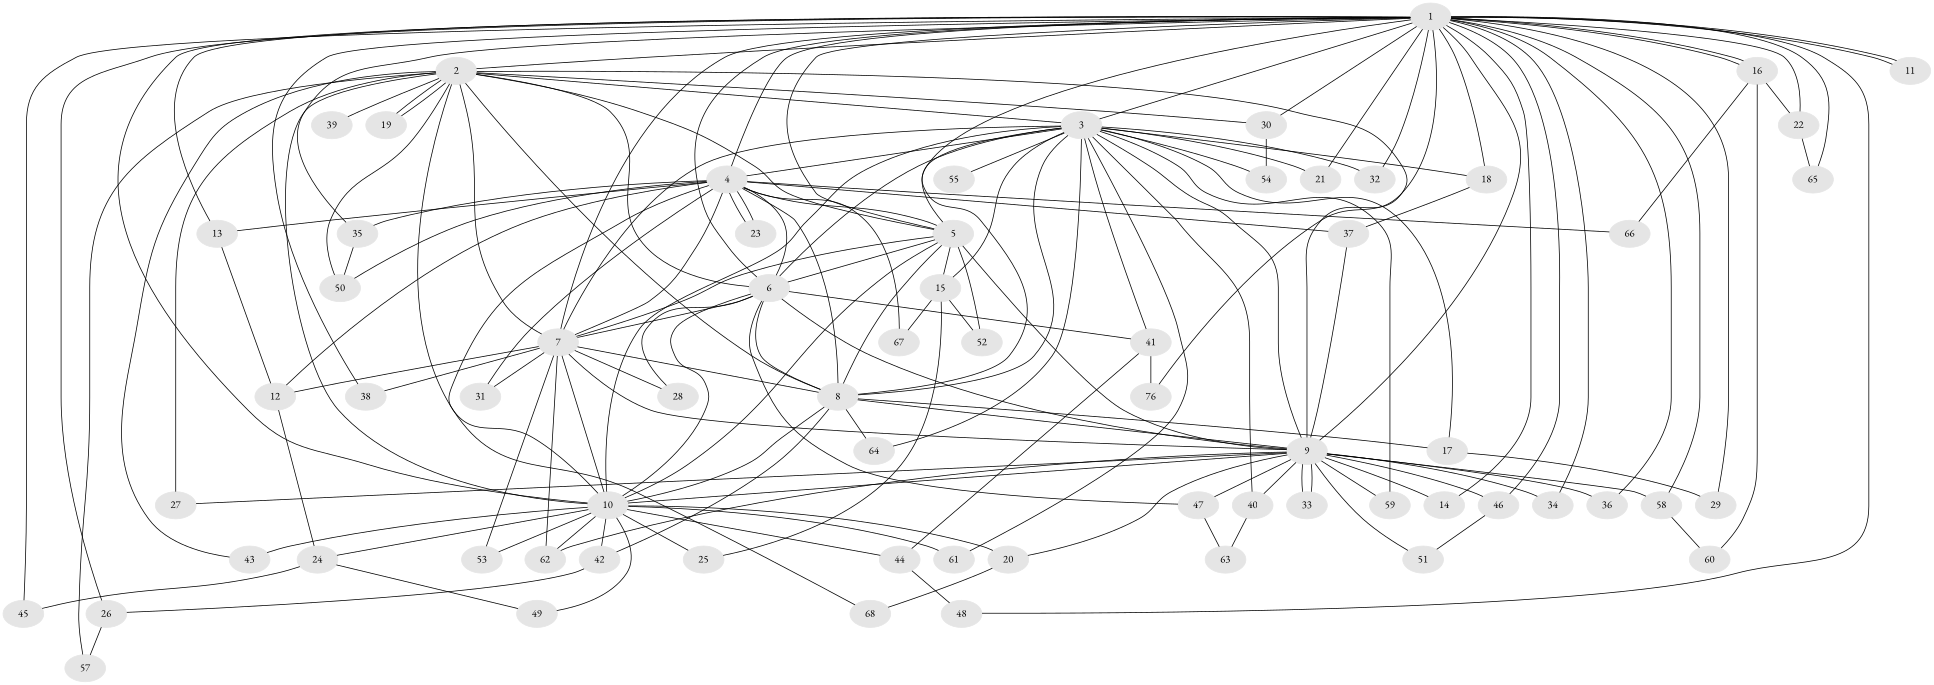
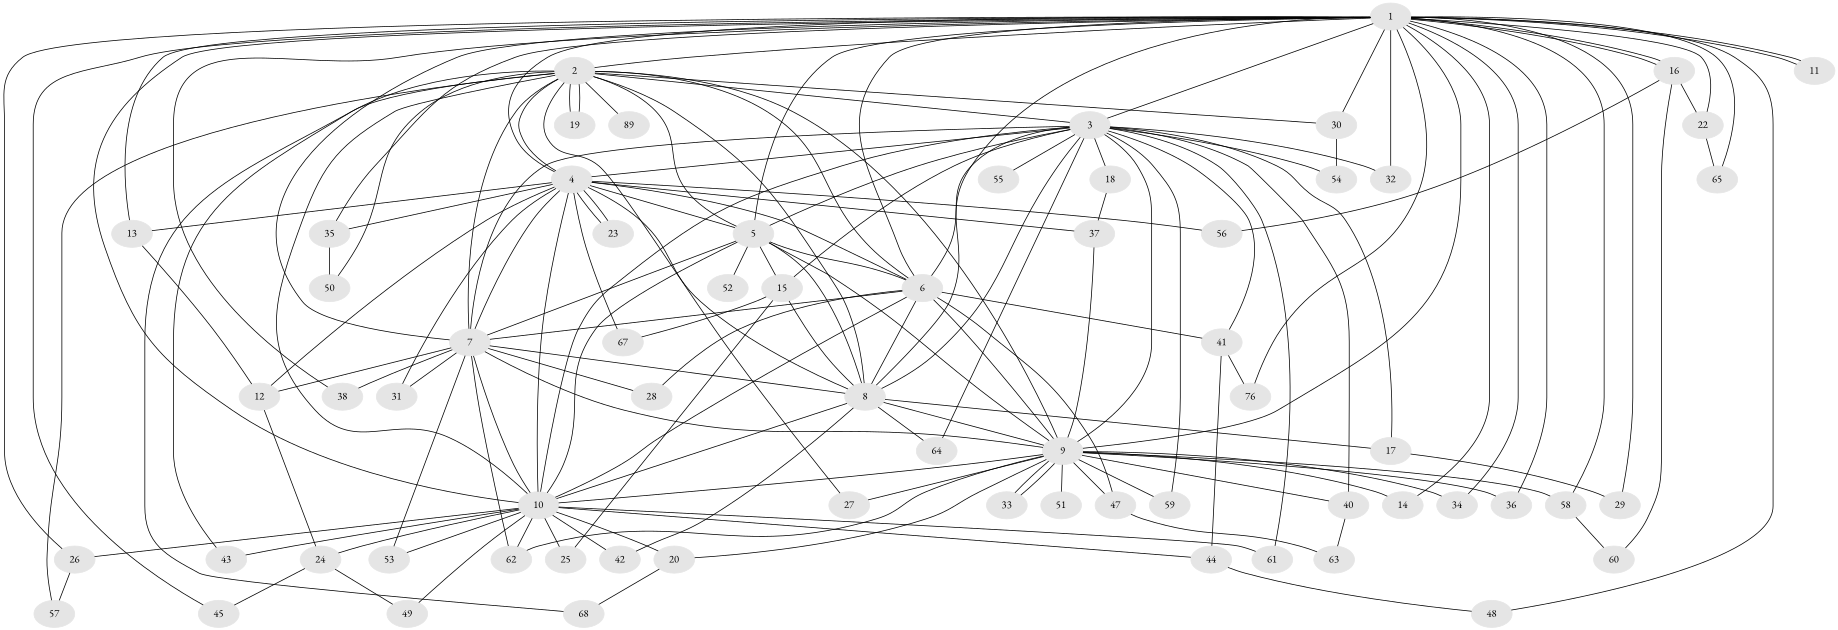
(1469, 95) -> none
(332, 125) -> (629, 125)
(1321, 179) -> none
(524, 207) -> (519, 124)
(1630, 234) -> (1222, 234)
(957, 310) -> (815, 341)
(1499, 505) -> none
(357, 599) -> (317, 531)
